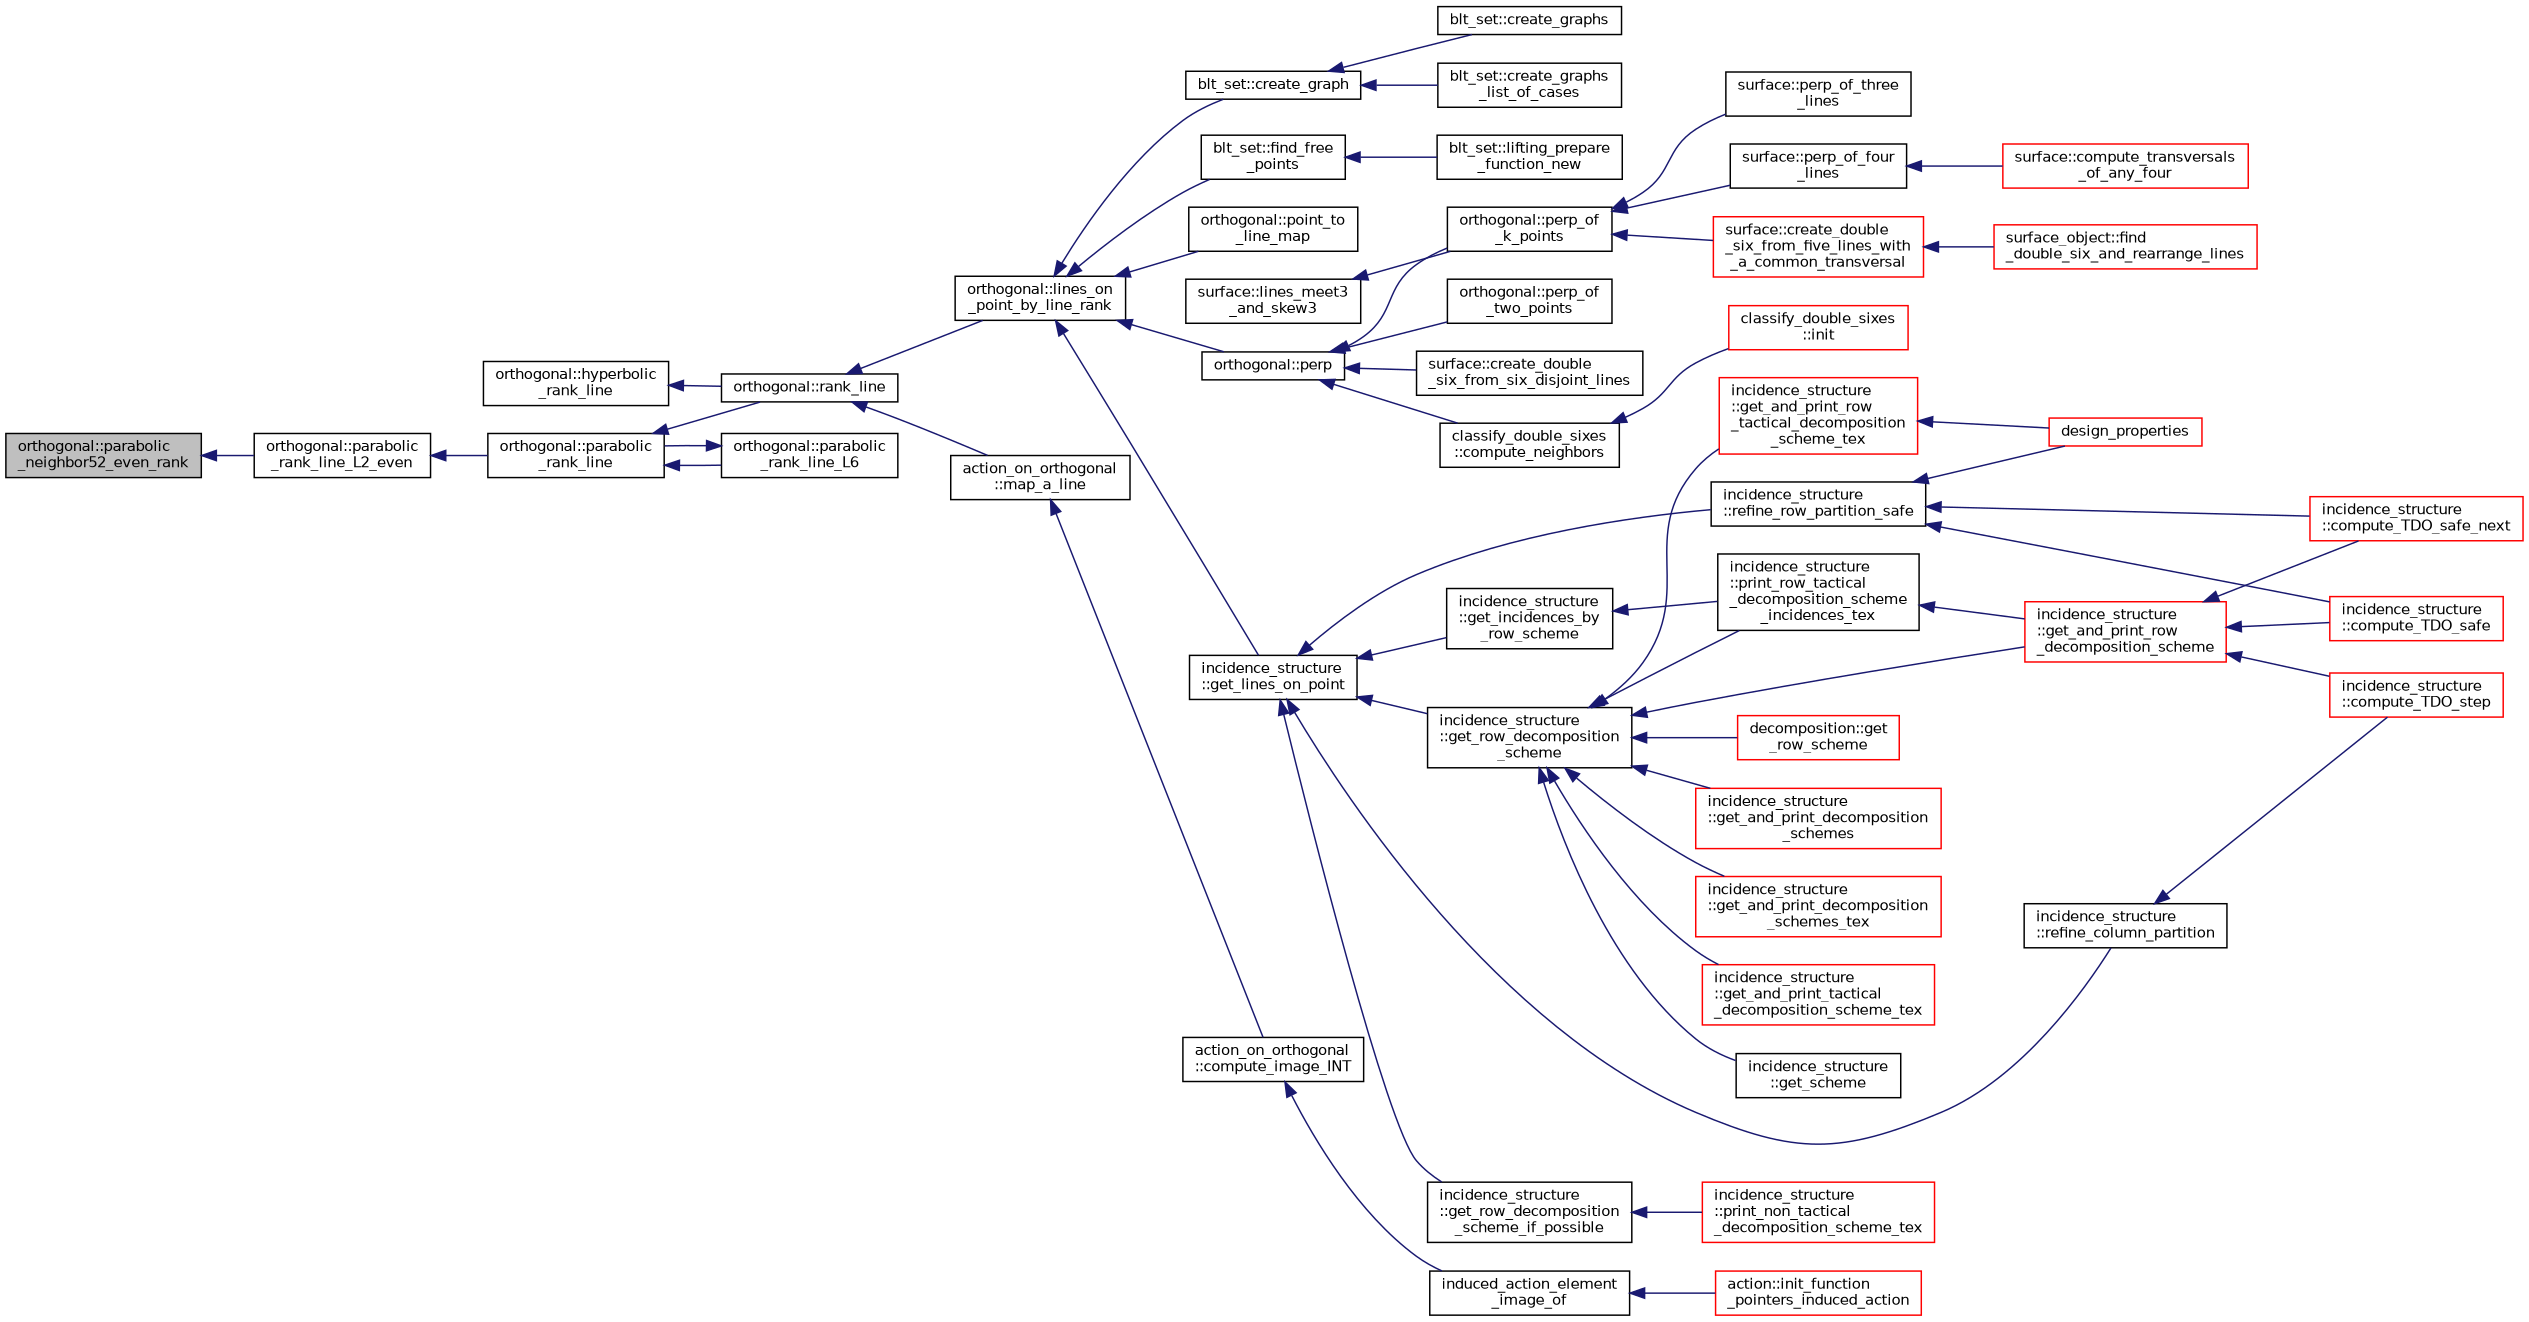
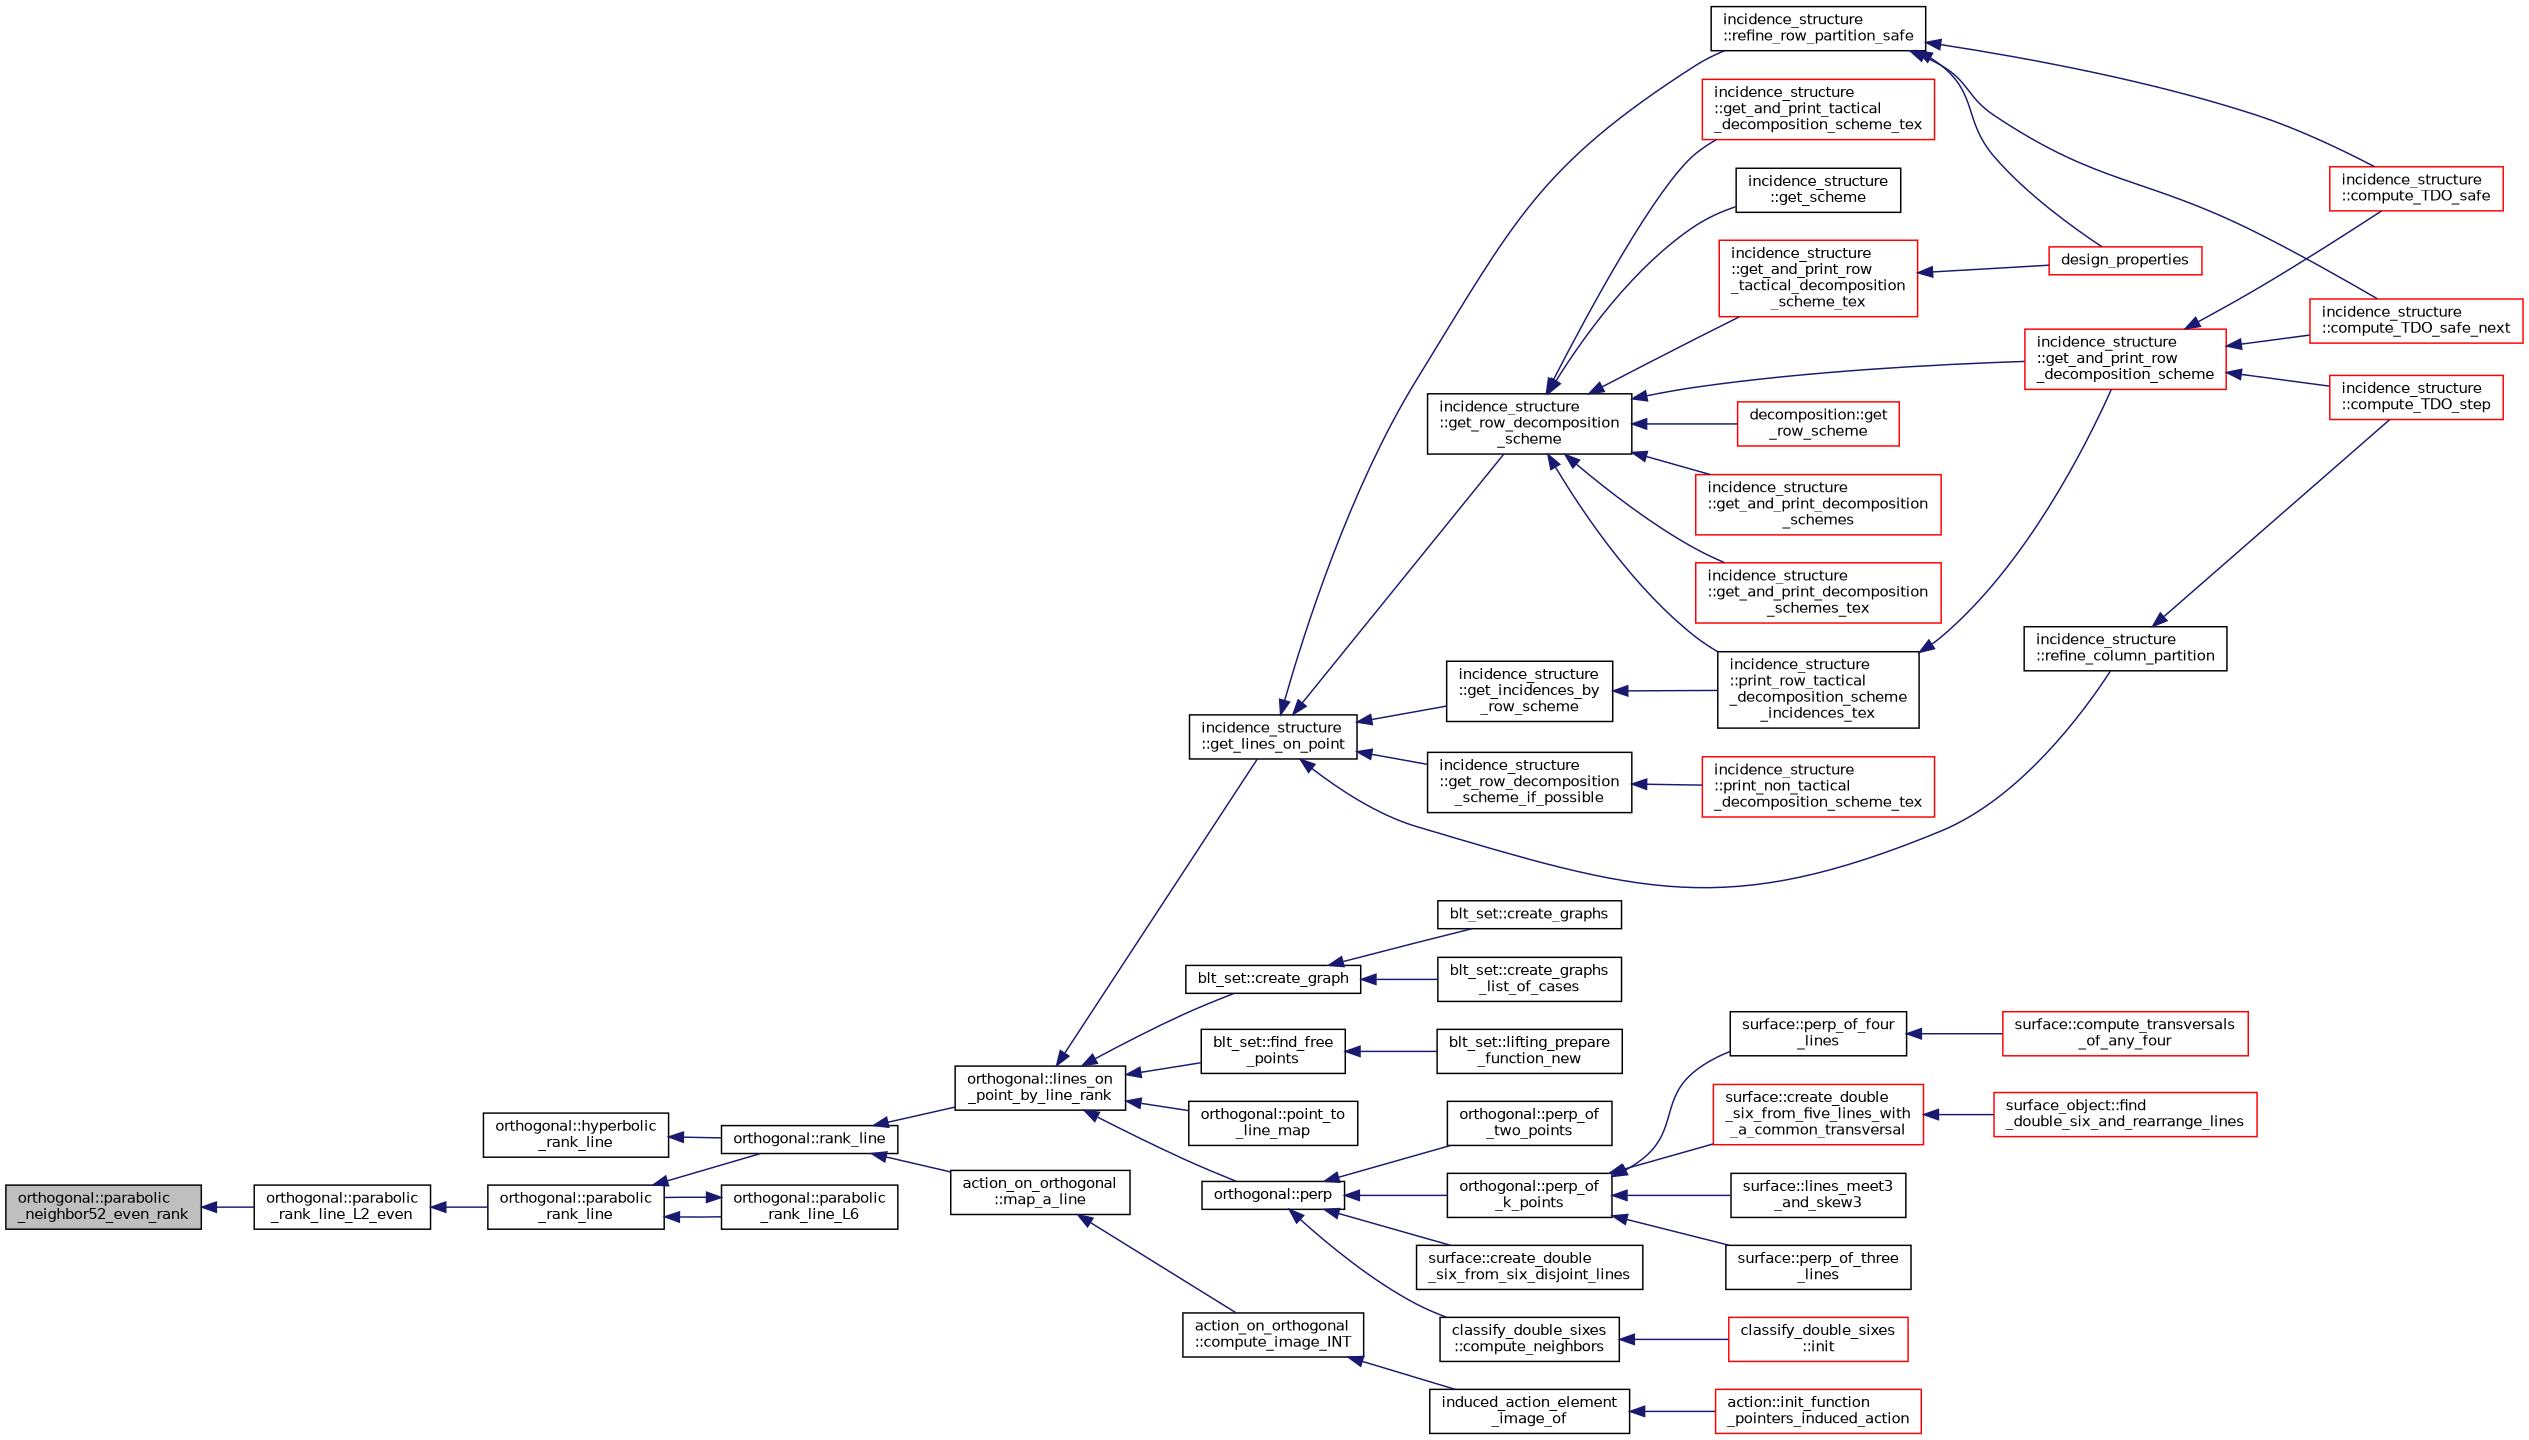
(1401, 266) -> (1679, 1195)
